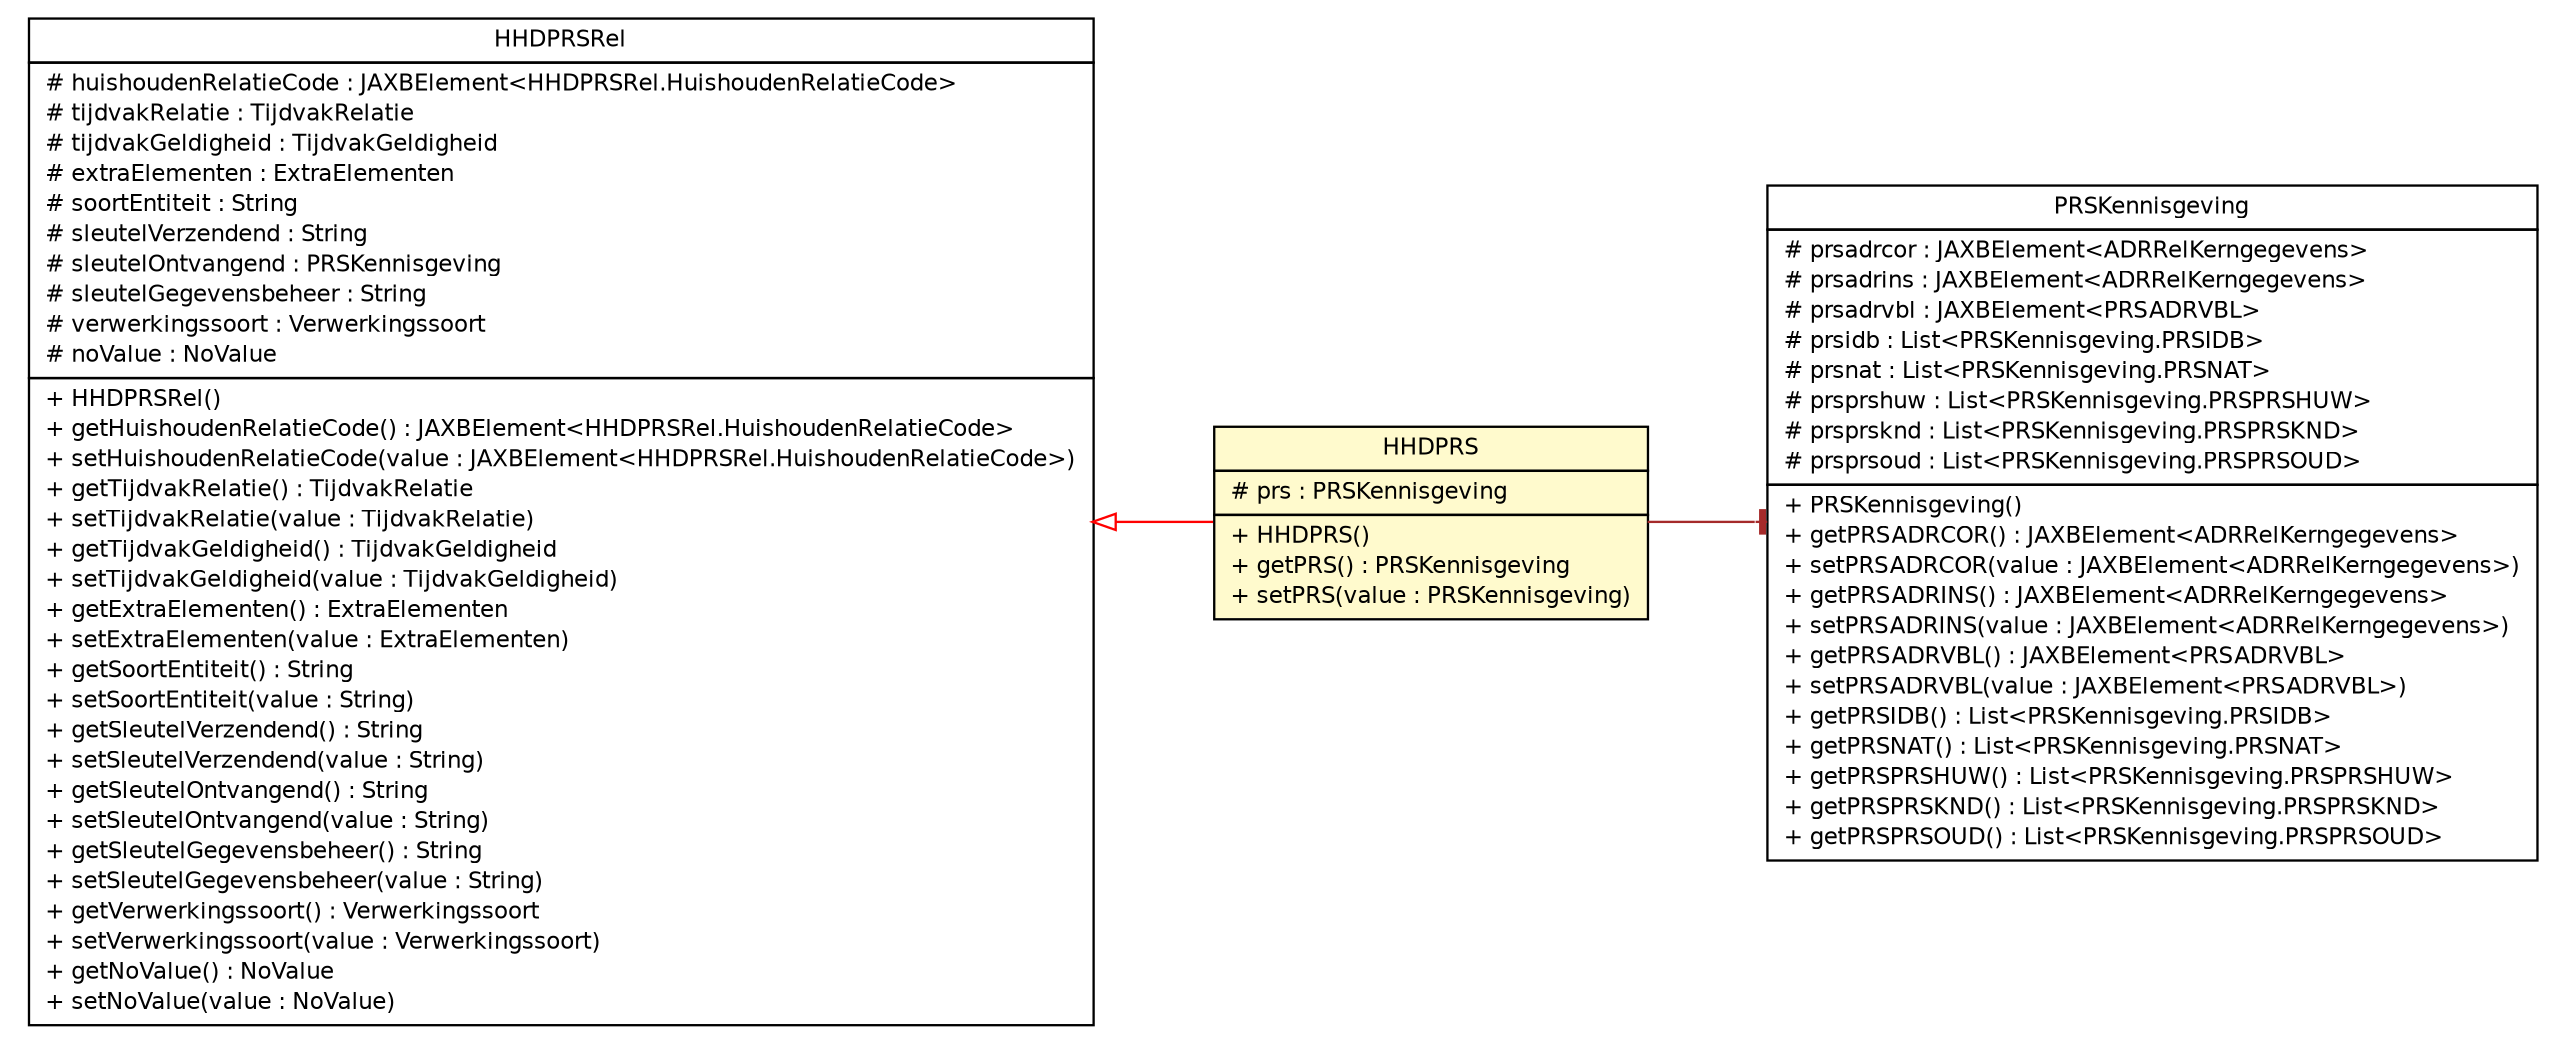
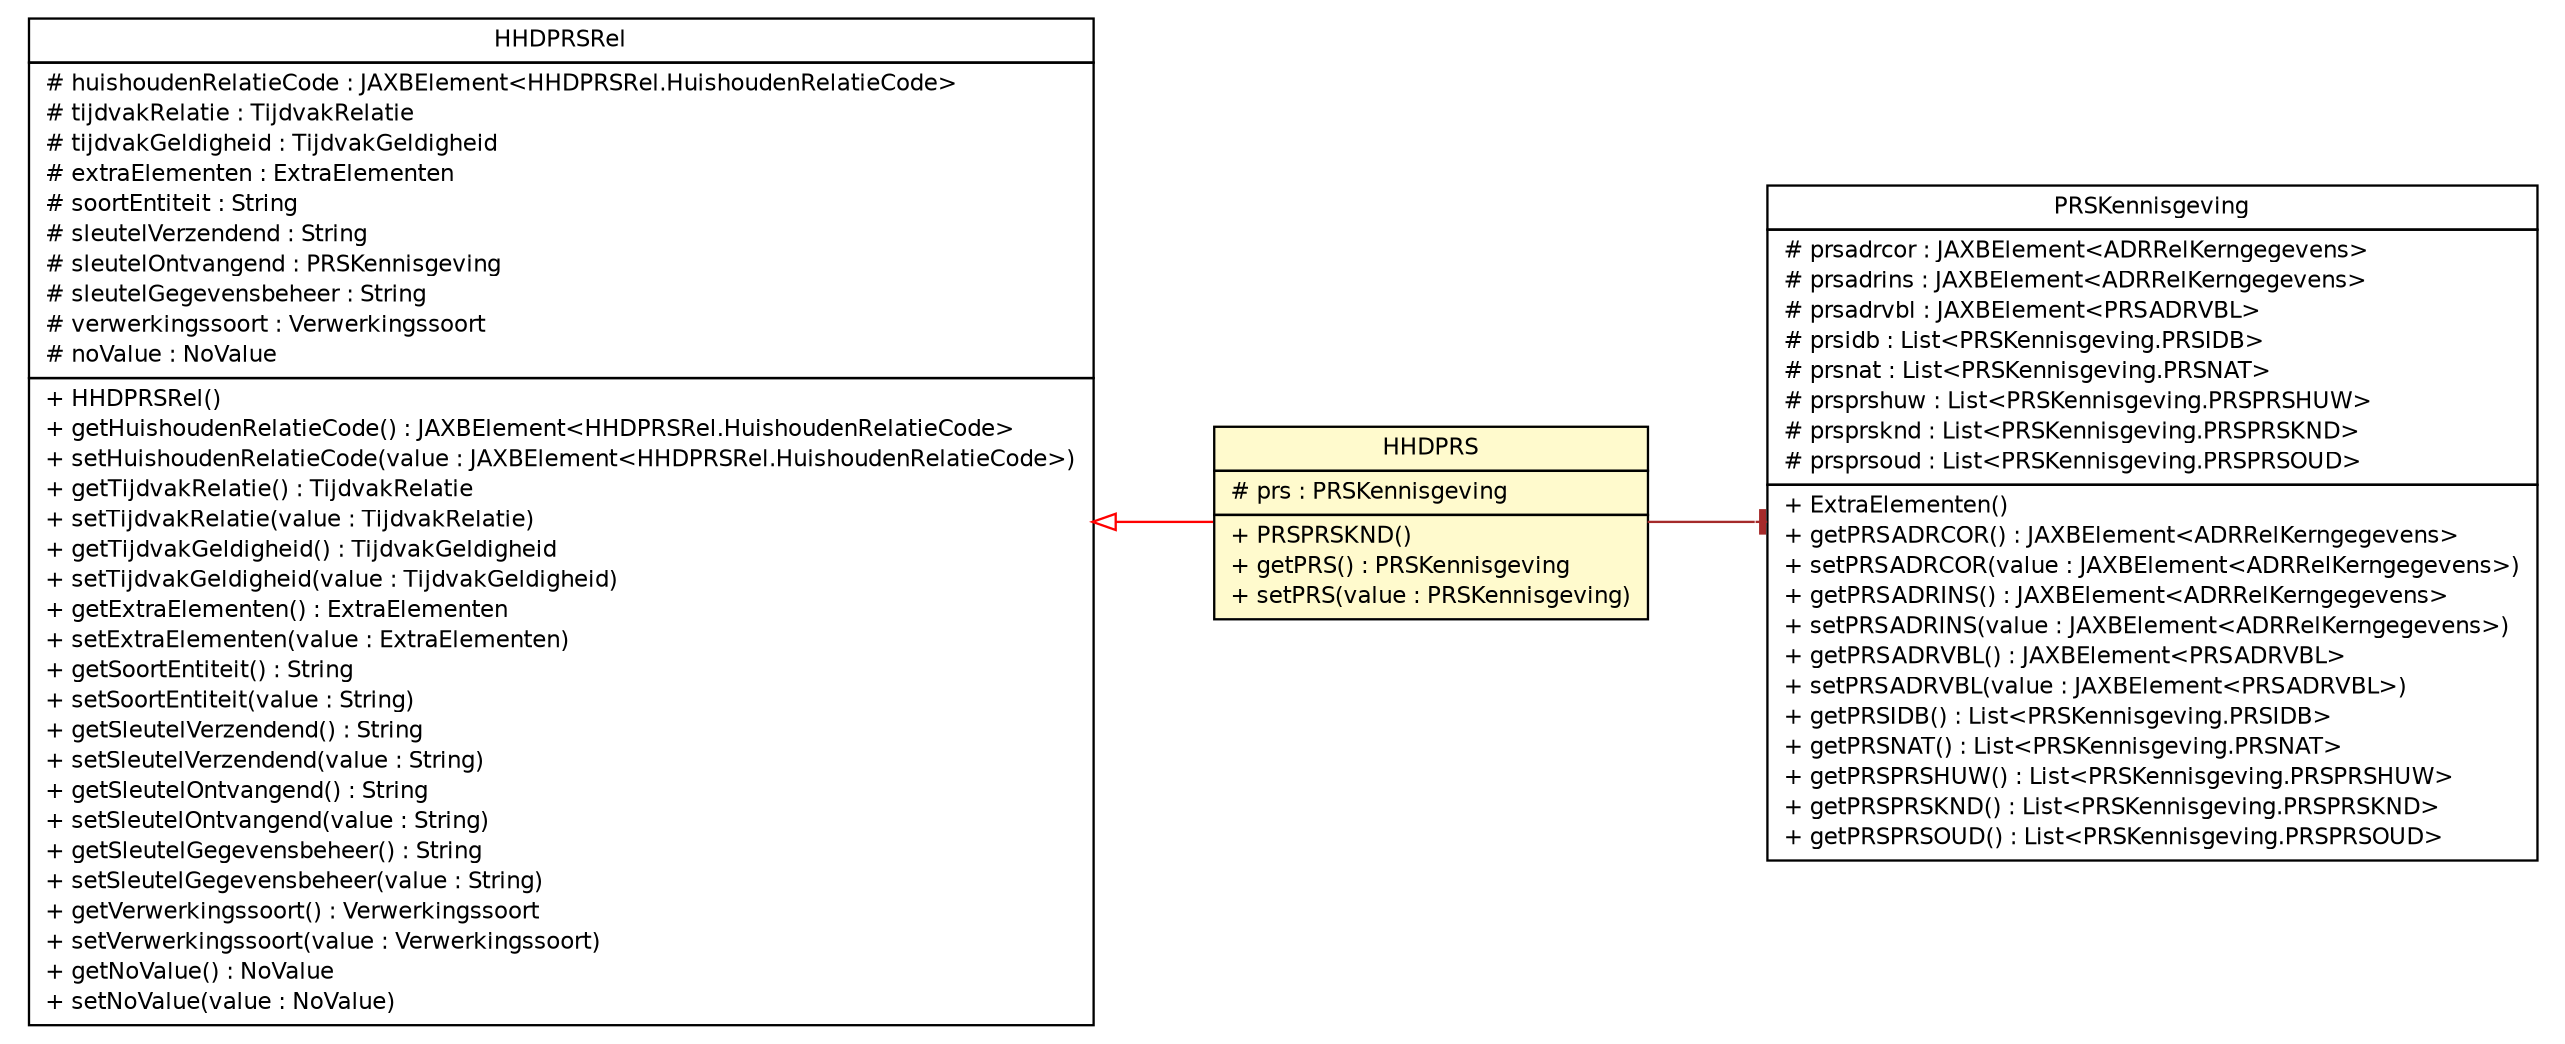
(1903, 506) -> (1896, 506)
(1301, 536) -> (1322, 536)
